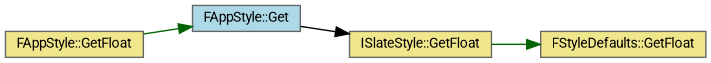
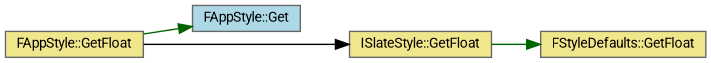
(318, 29) -> (239, 44)
